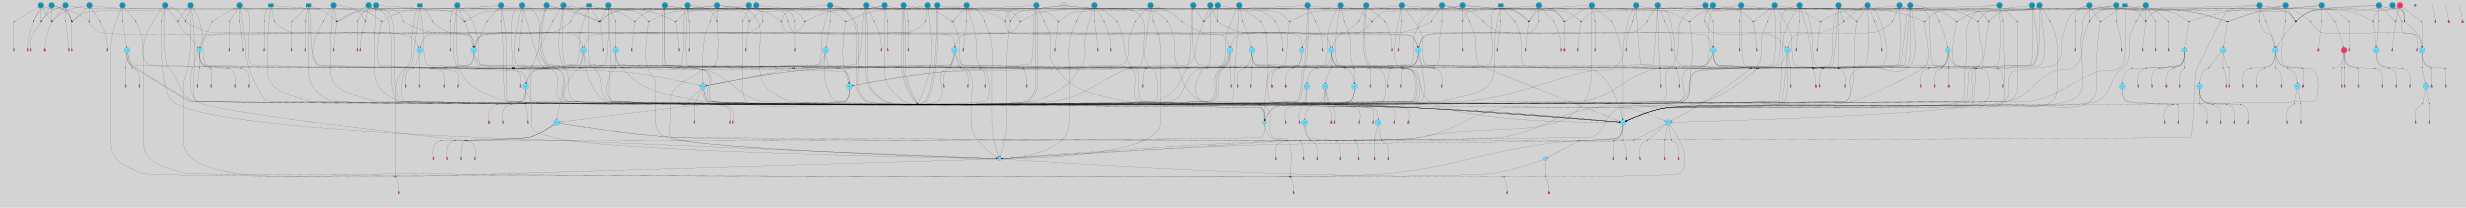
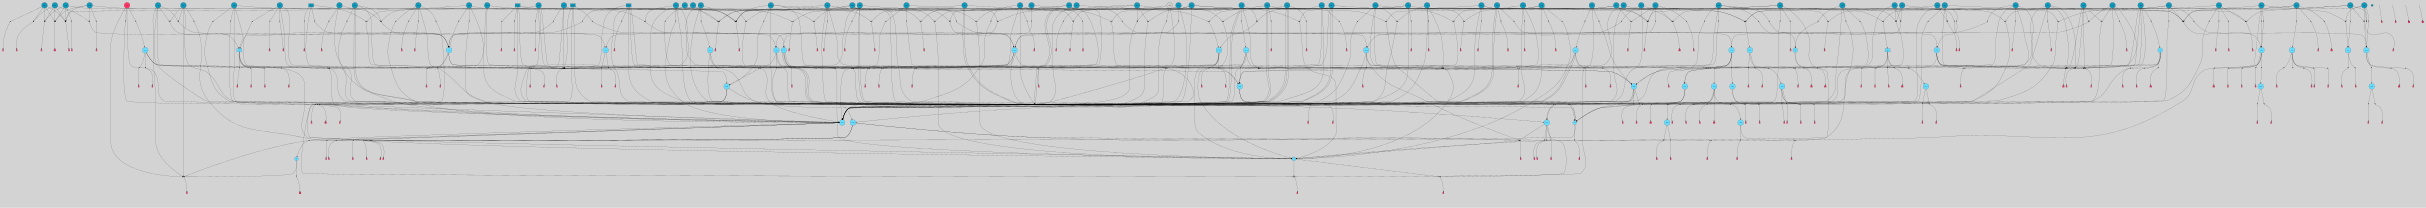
(522, 5) -> (629, 5)
(589, 5) -> (564, 5)
(1239, 5) -> (127, 5)
(1501, 5) -> (1020, 5)
(2125, 5) -> (1192, 5)
(2392, 5) -> none
(2400, 5) -> (2364, 5)
(199, 50) -> (239, 50)
(2344, 50) -> (2292, 50)
